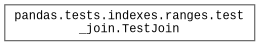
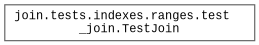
(130, 23) -> (130, 23)
